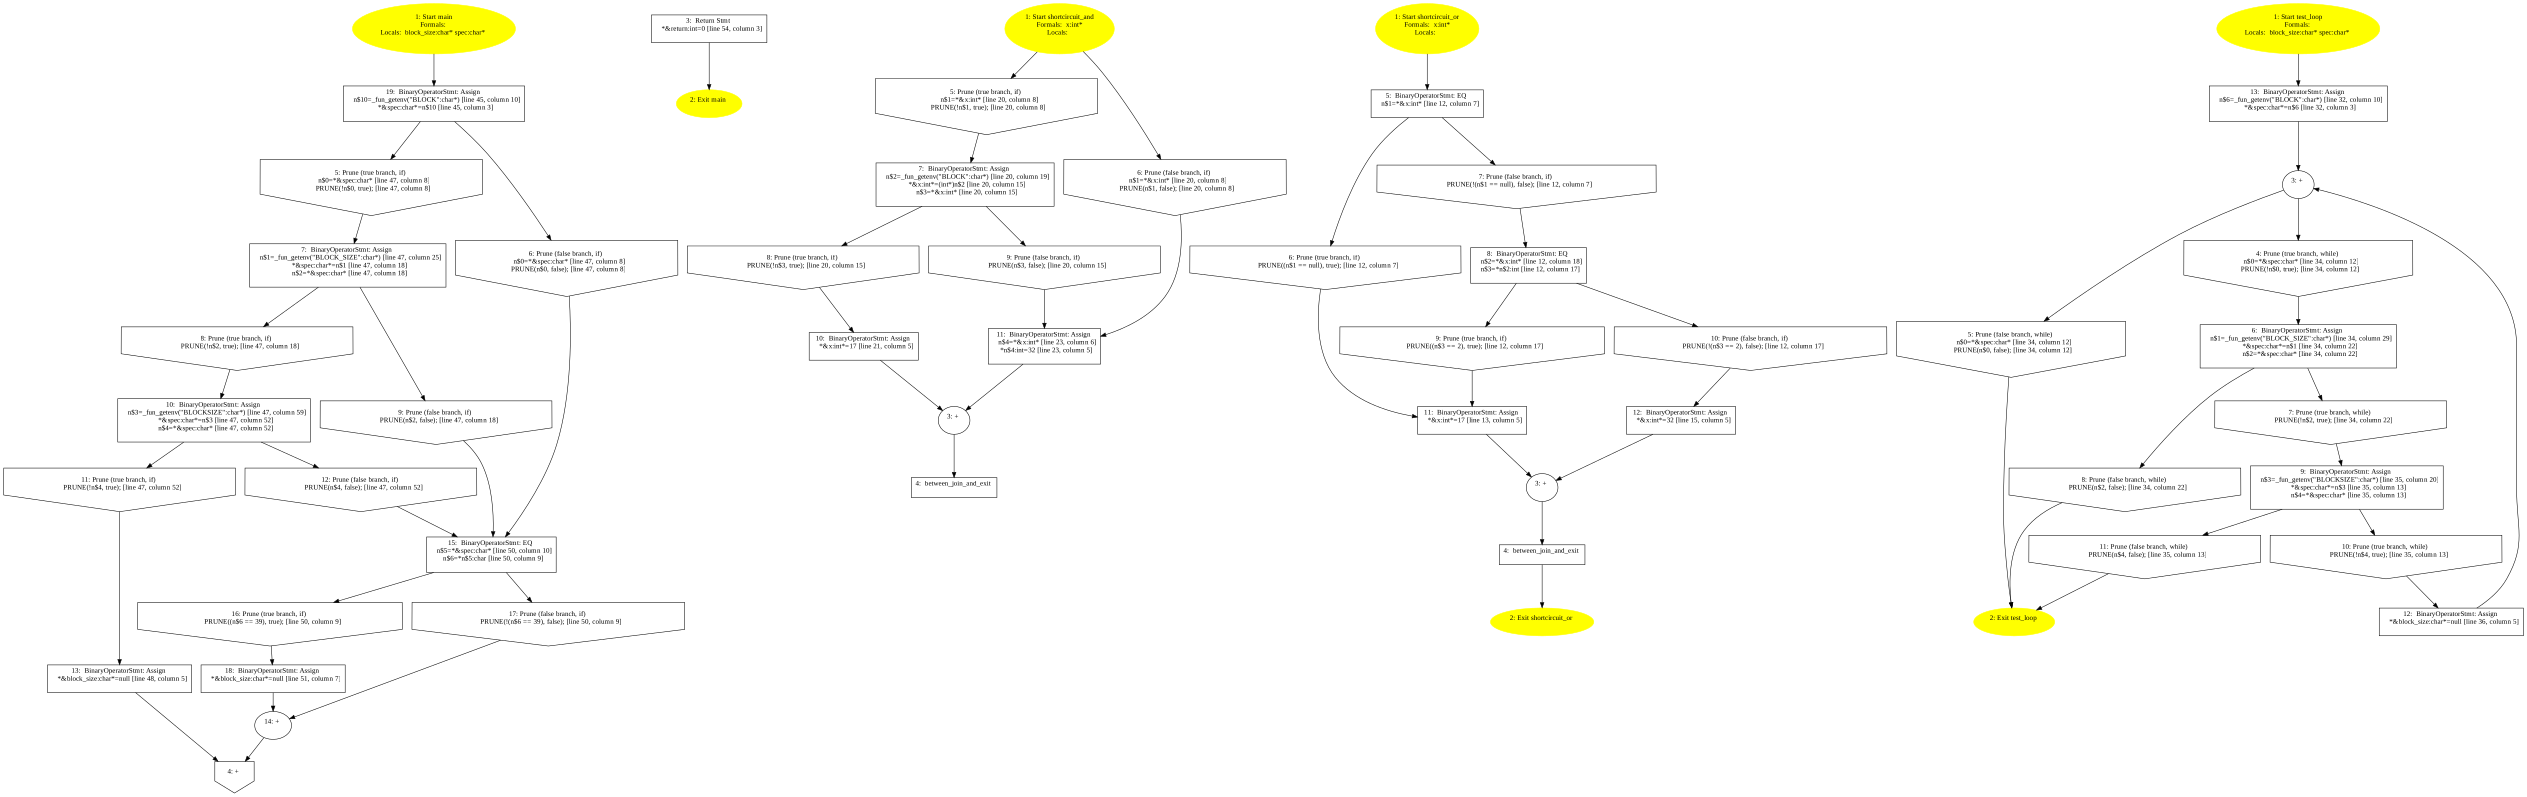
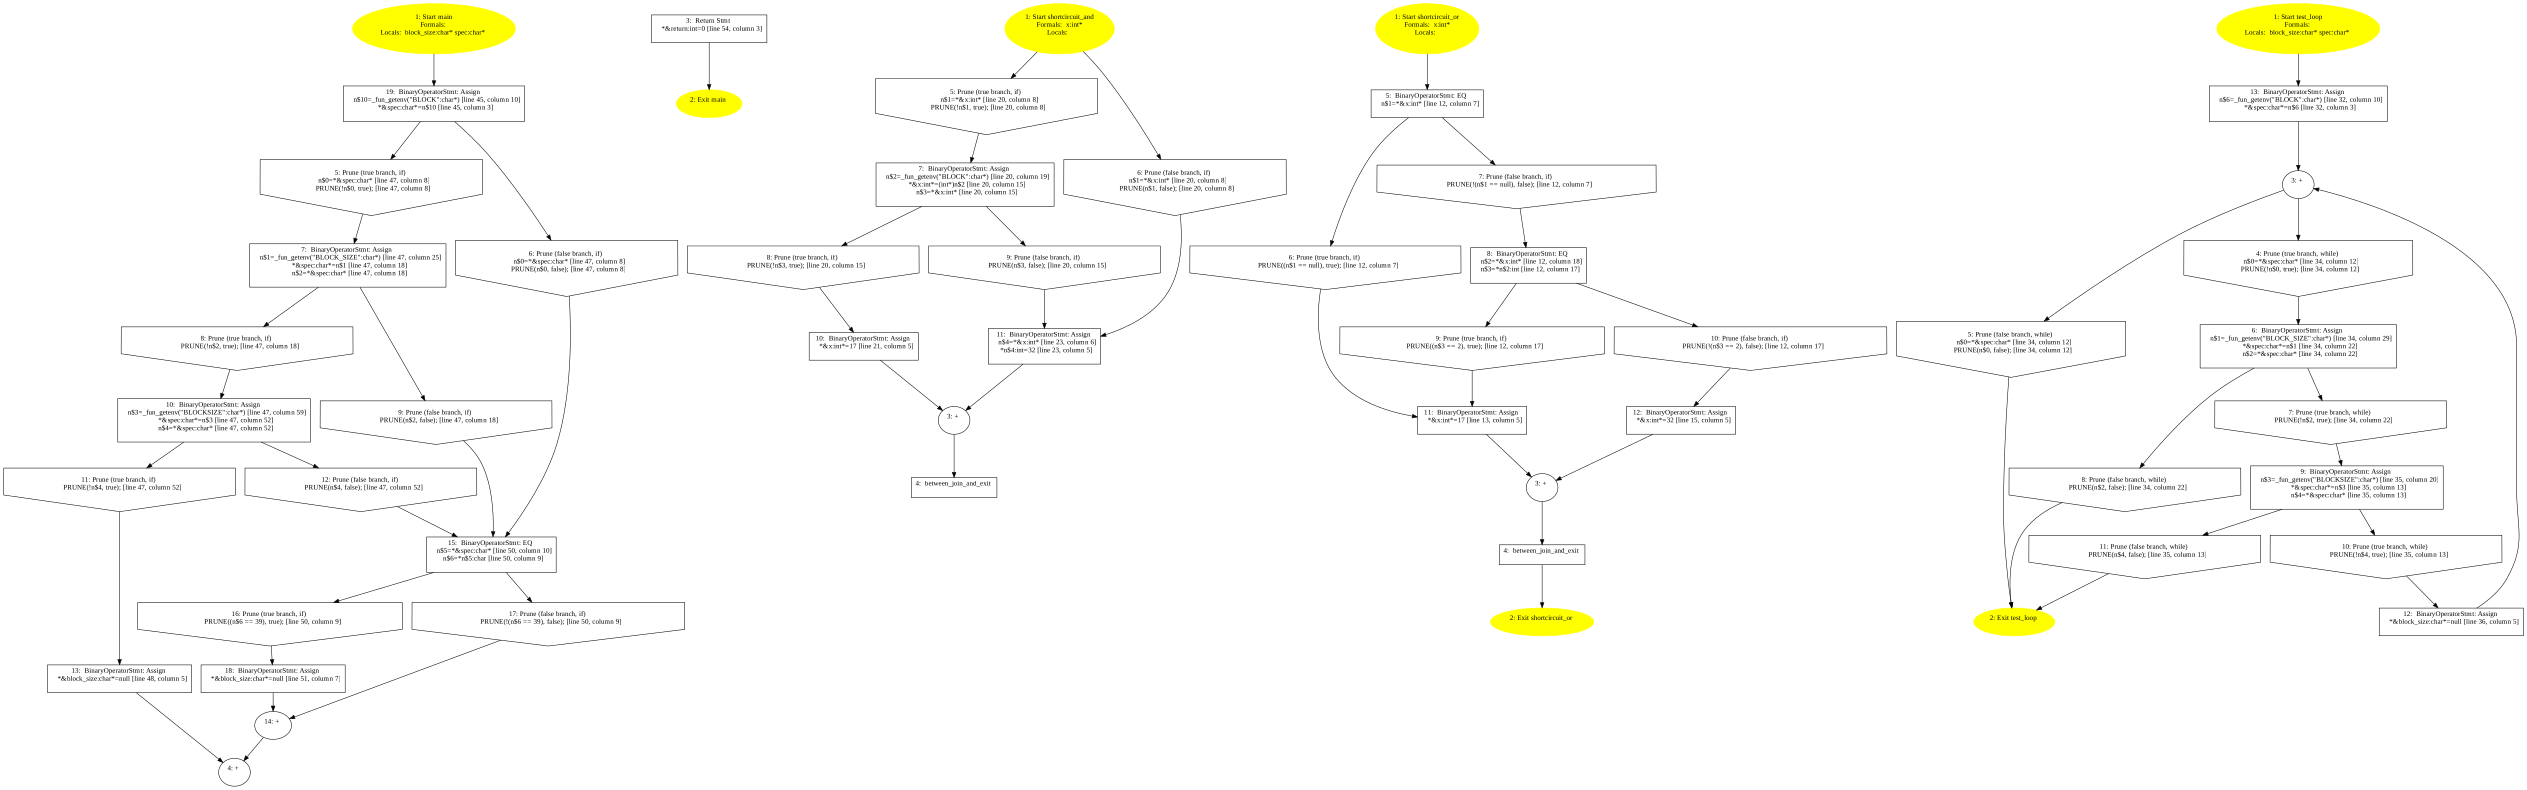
(234, 776) -> (234, 772)
